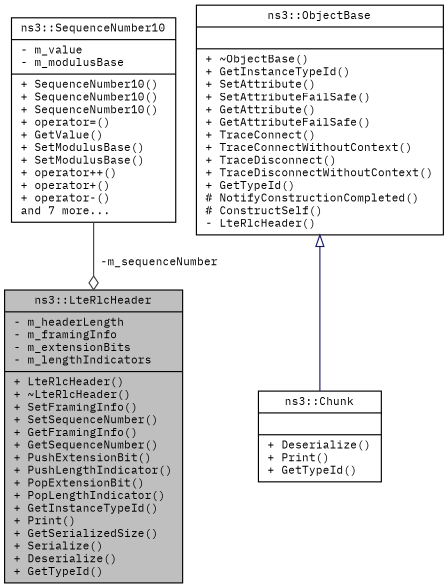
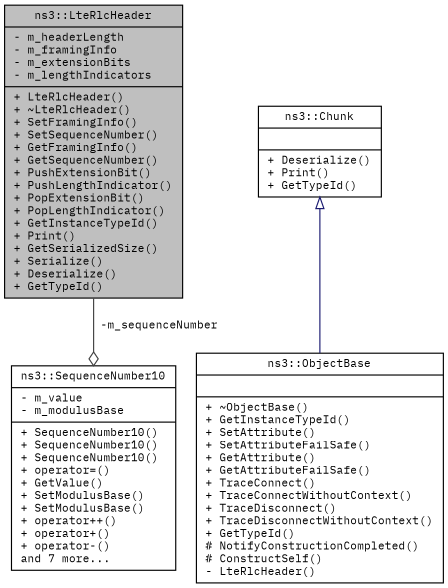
(94, 249) -> (94, 325)
(320, 319) -> (320, 281)
